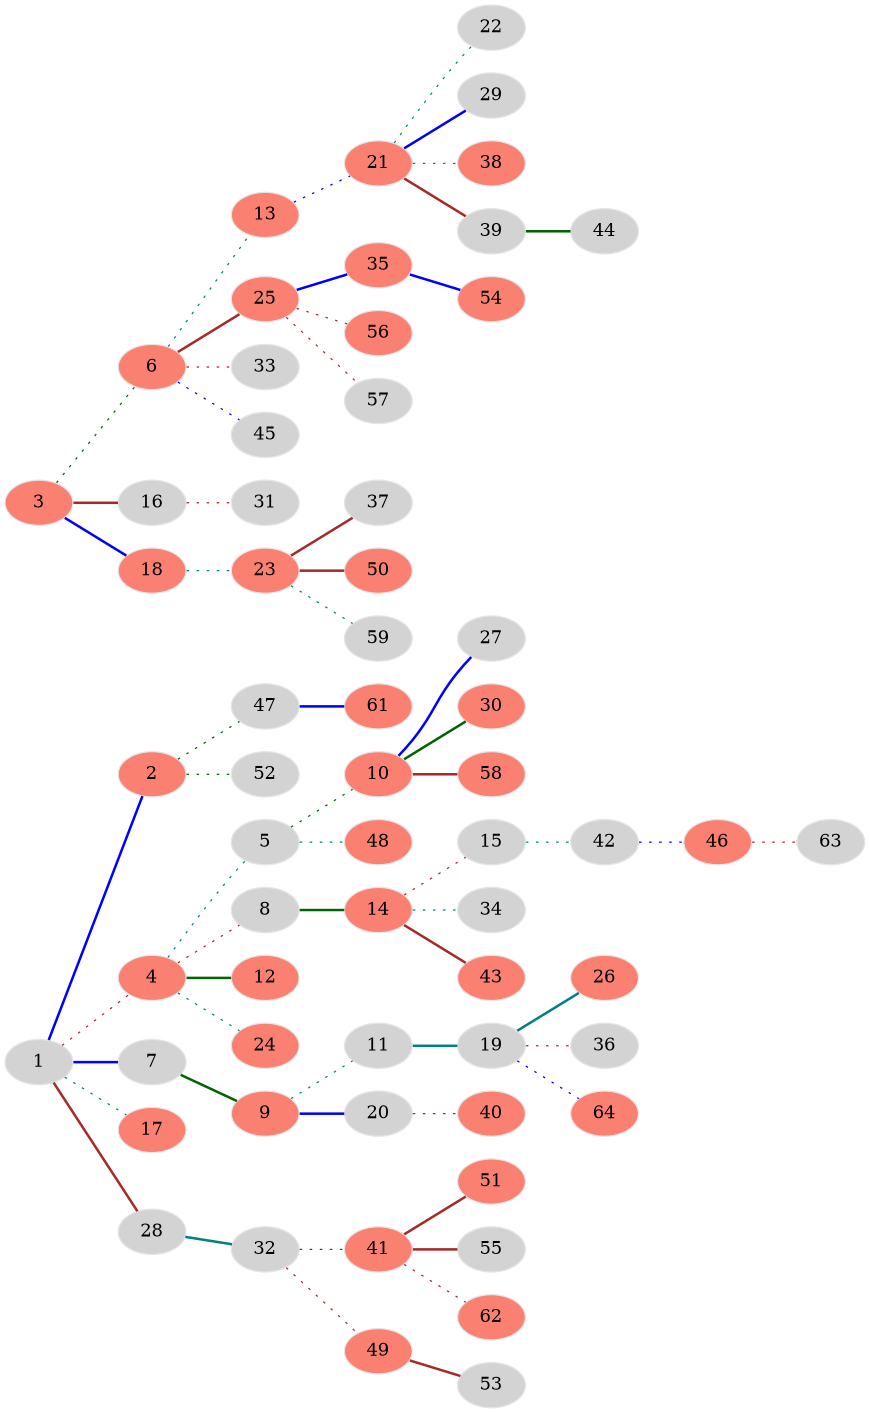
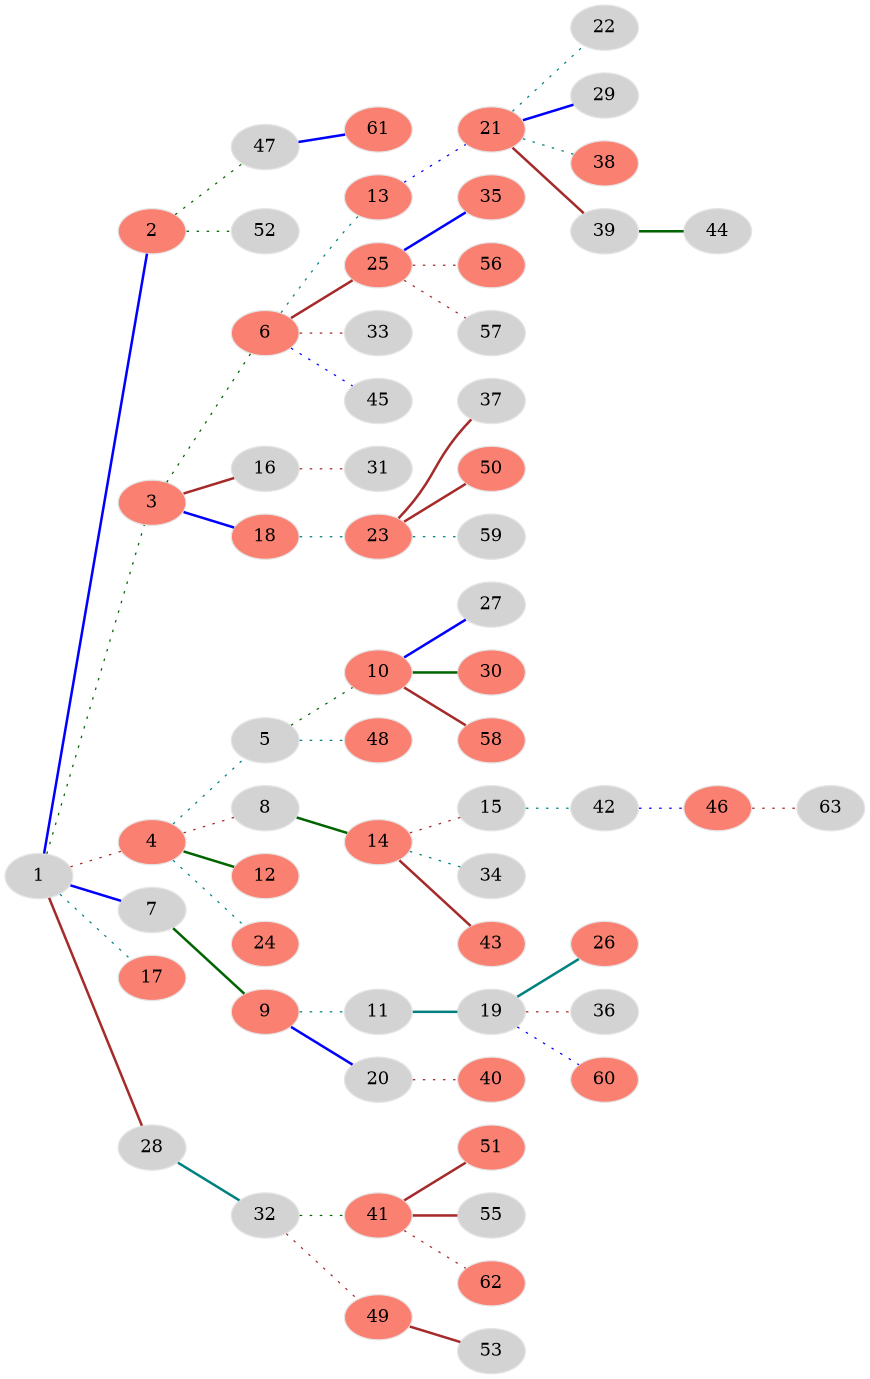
(491, 299) -> none
none -> (96, 689)
(605, 1114) -> (605, 1080)
